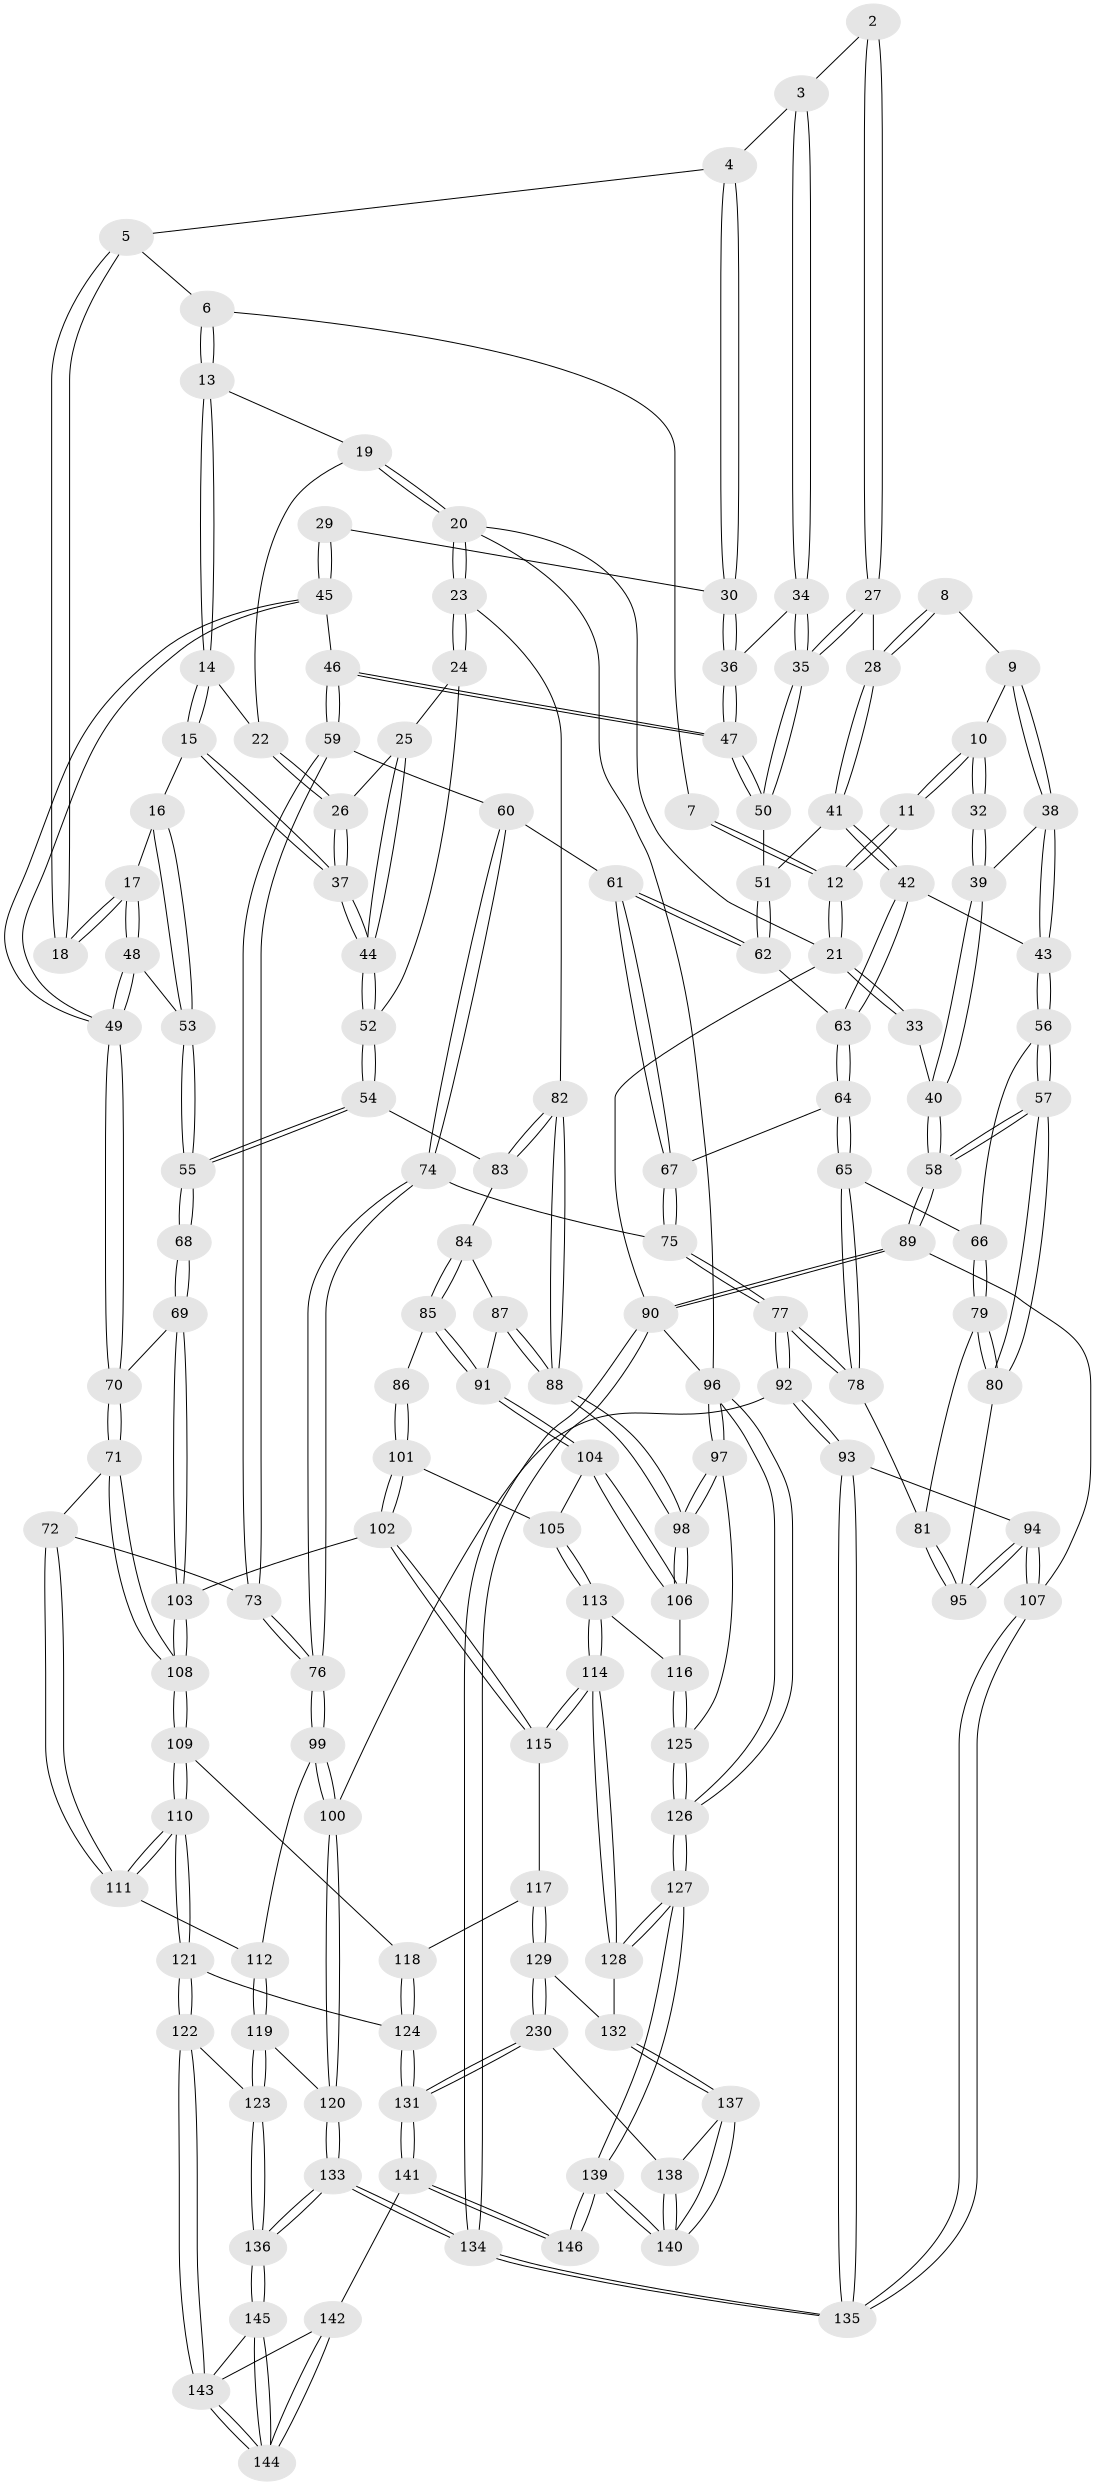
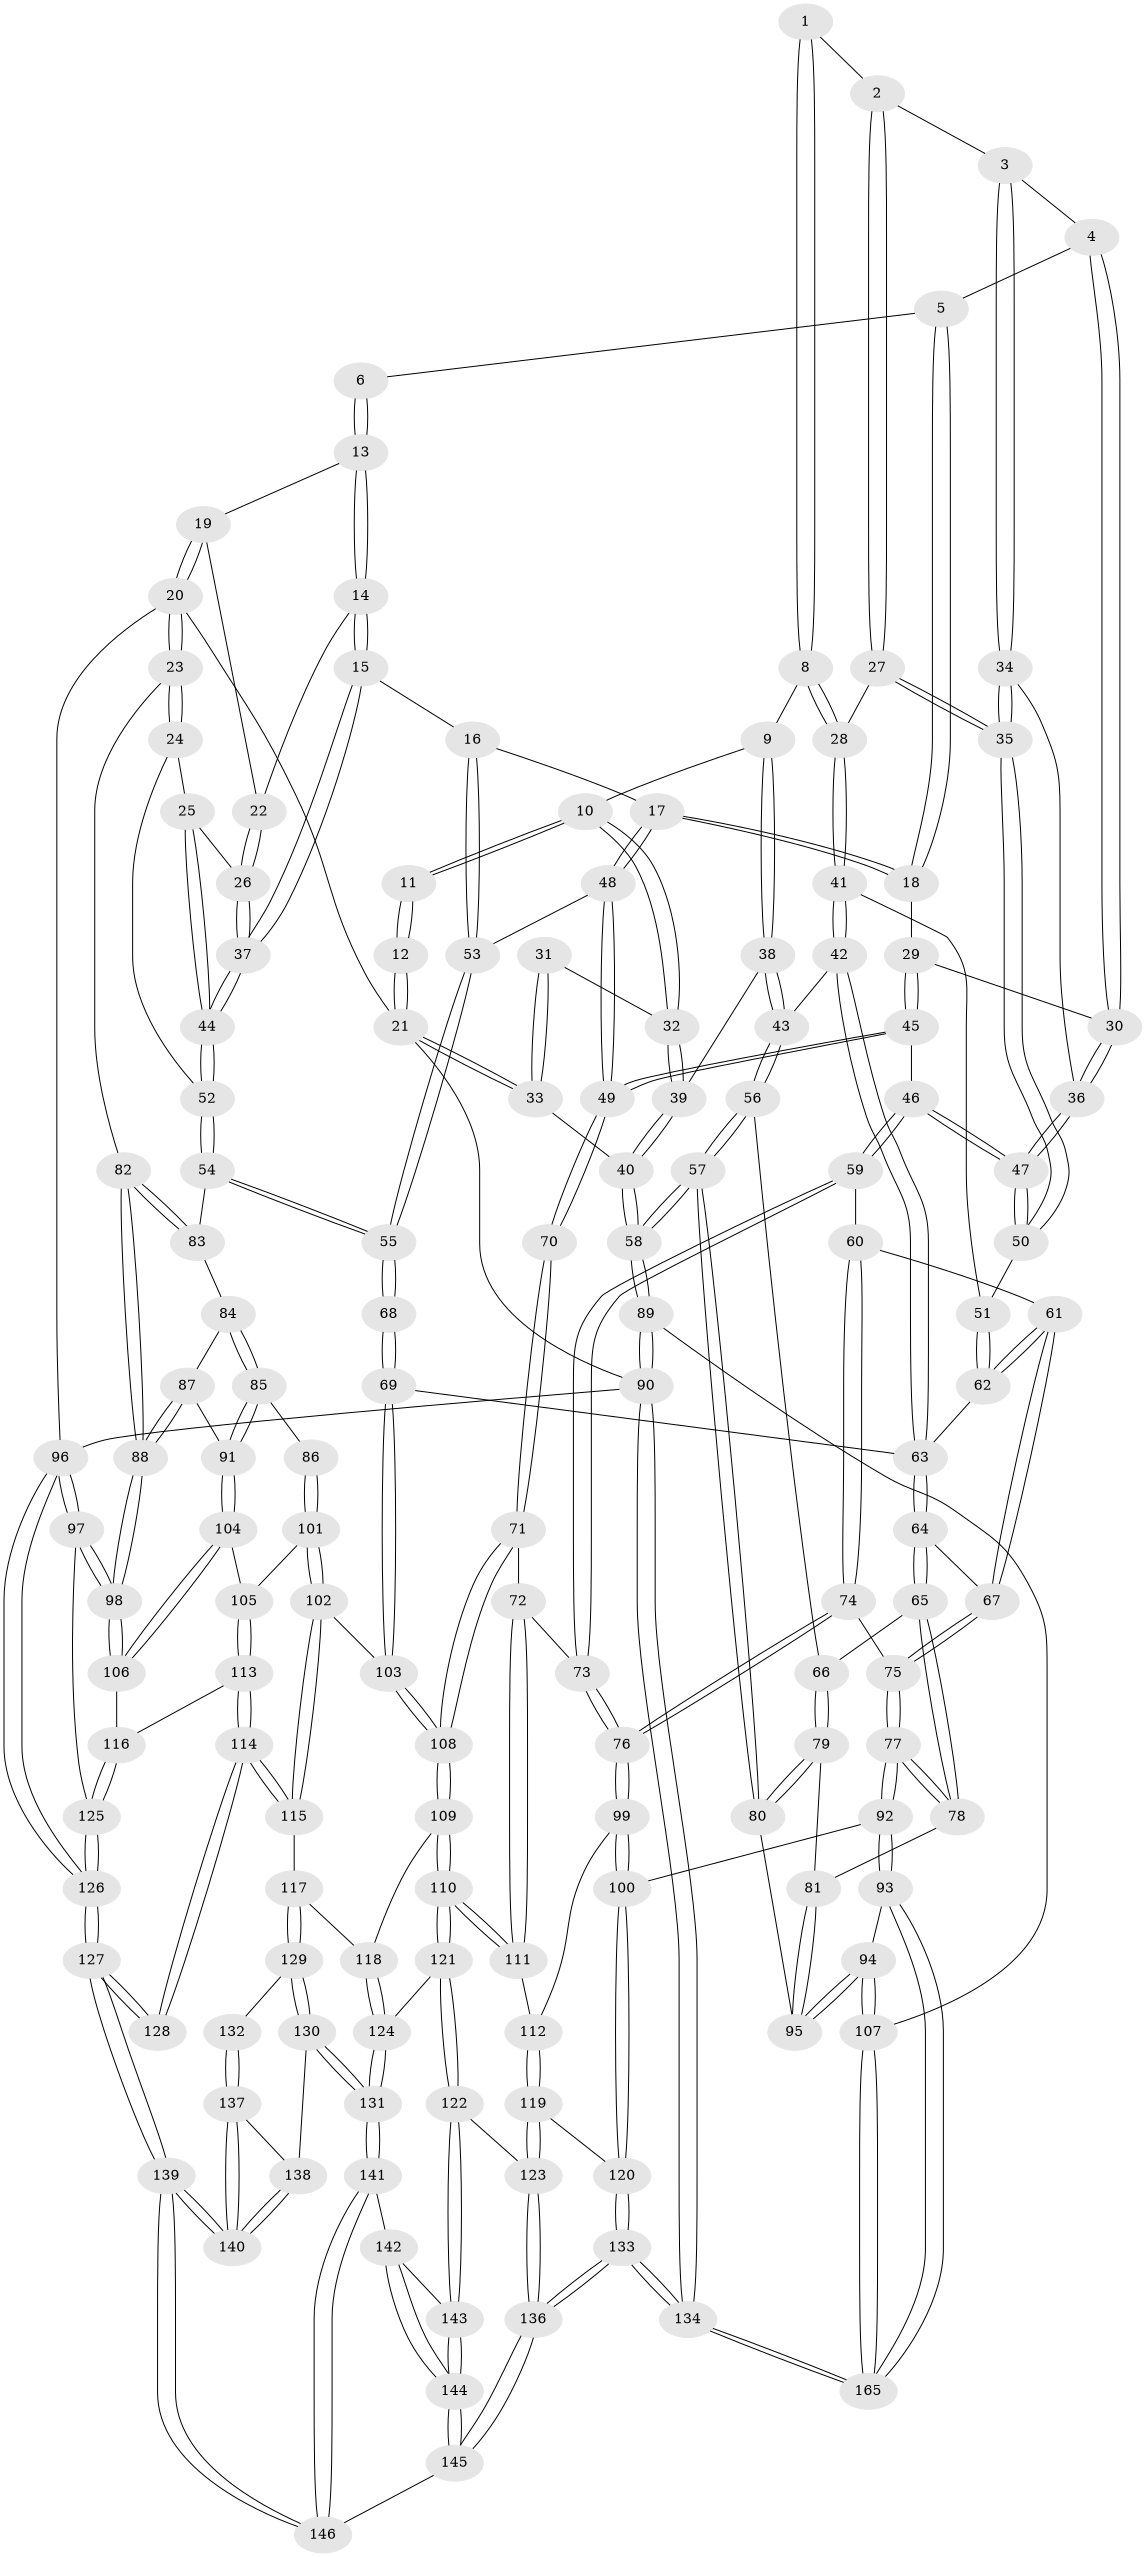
none -> (806, 22)
(692, 812) -> none
none -> (911, 926)
none -> (544, 955)
(147, 1350) -> (667, 1424)
(614, 1997) -> none
(539, 2032) -> (307, 2032)
(847, 2320) -> (869, 2391)
(230, 2355) -> (389, 2499)
